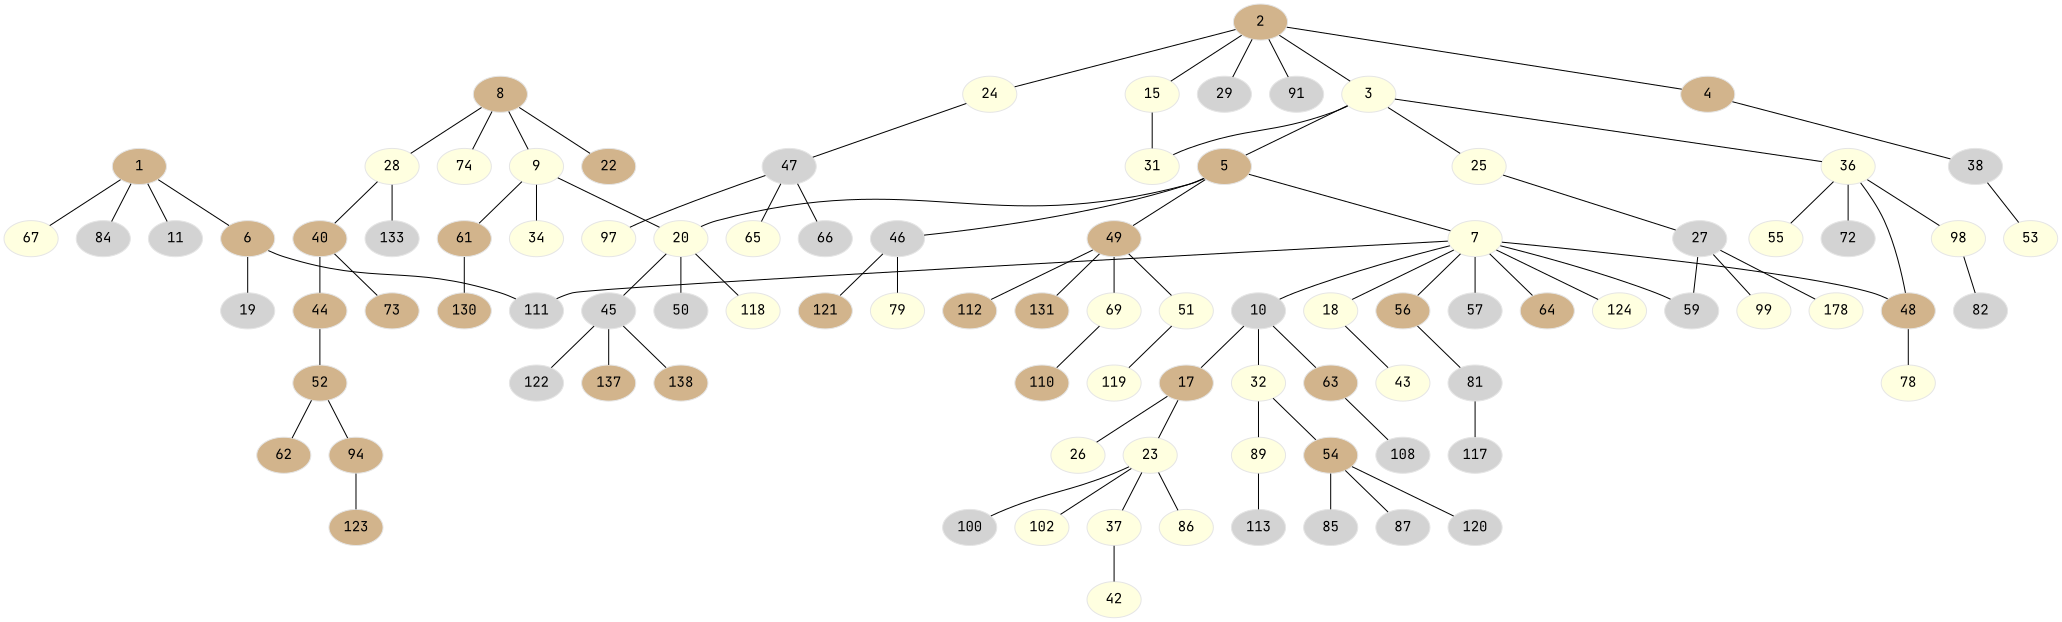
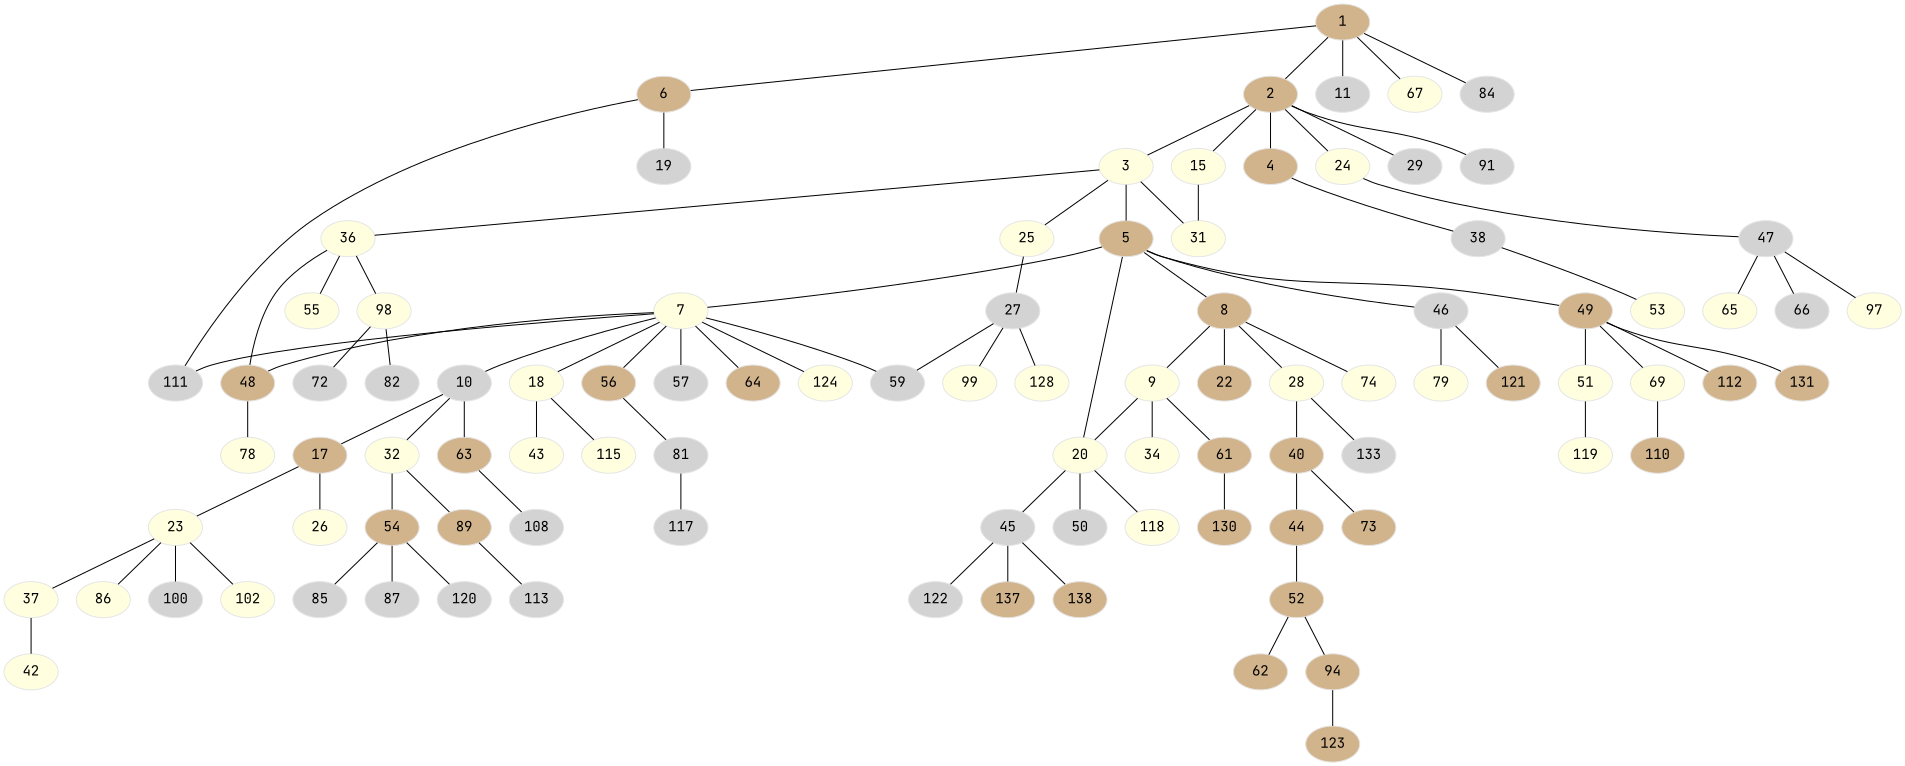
none -> (1307, 58)
(1848, 203) -> (344, 356)
none -> (1175, 275)
(1836, 311) -> (1042, 383)
none -> (609, 455)
(1258, 455) -> (464, 527)
